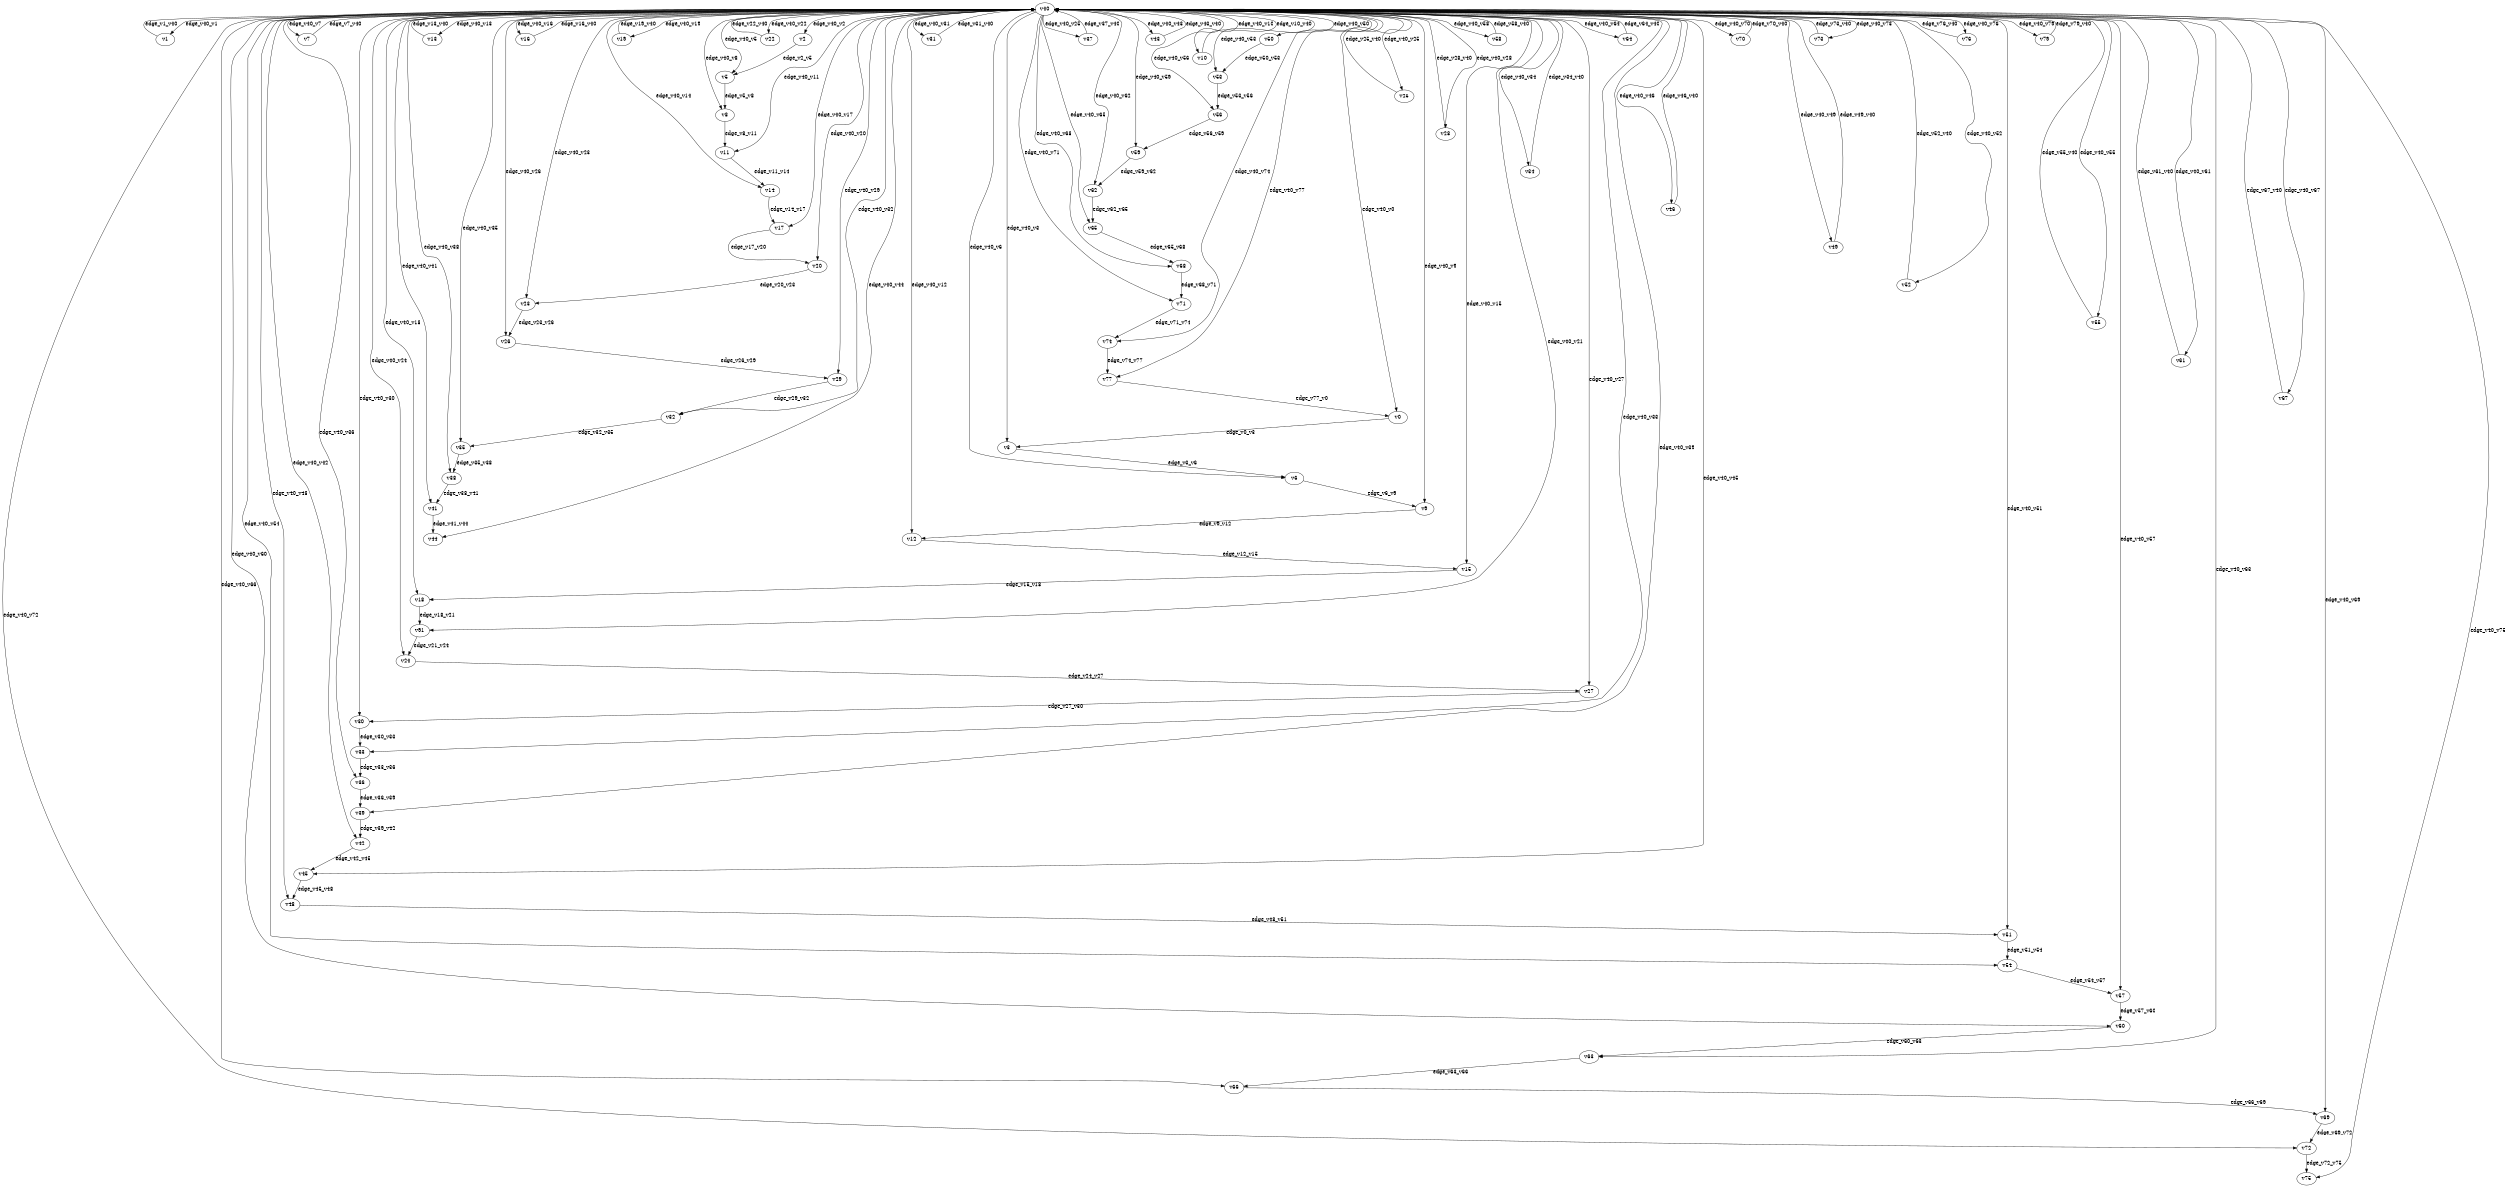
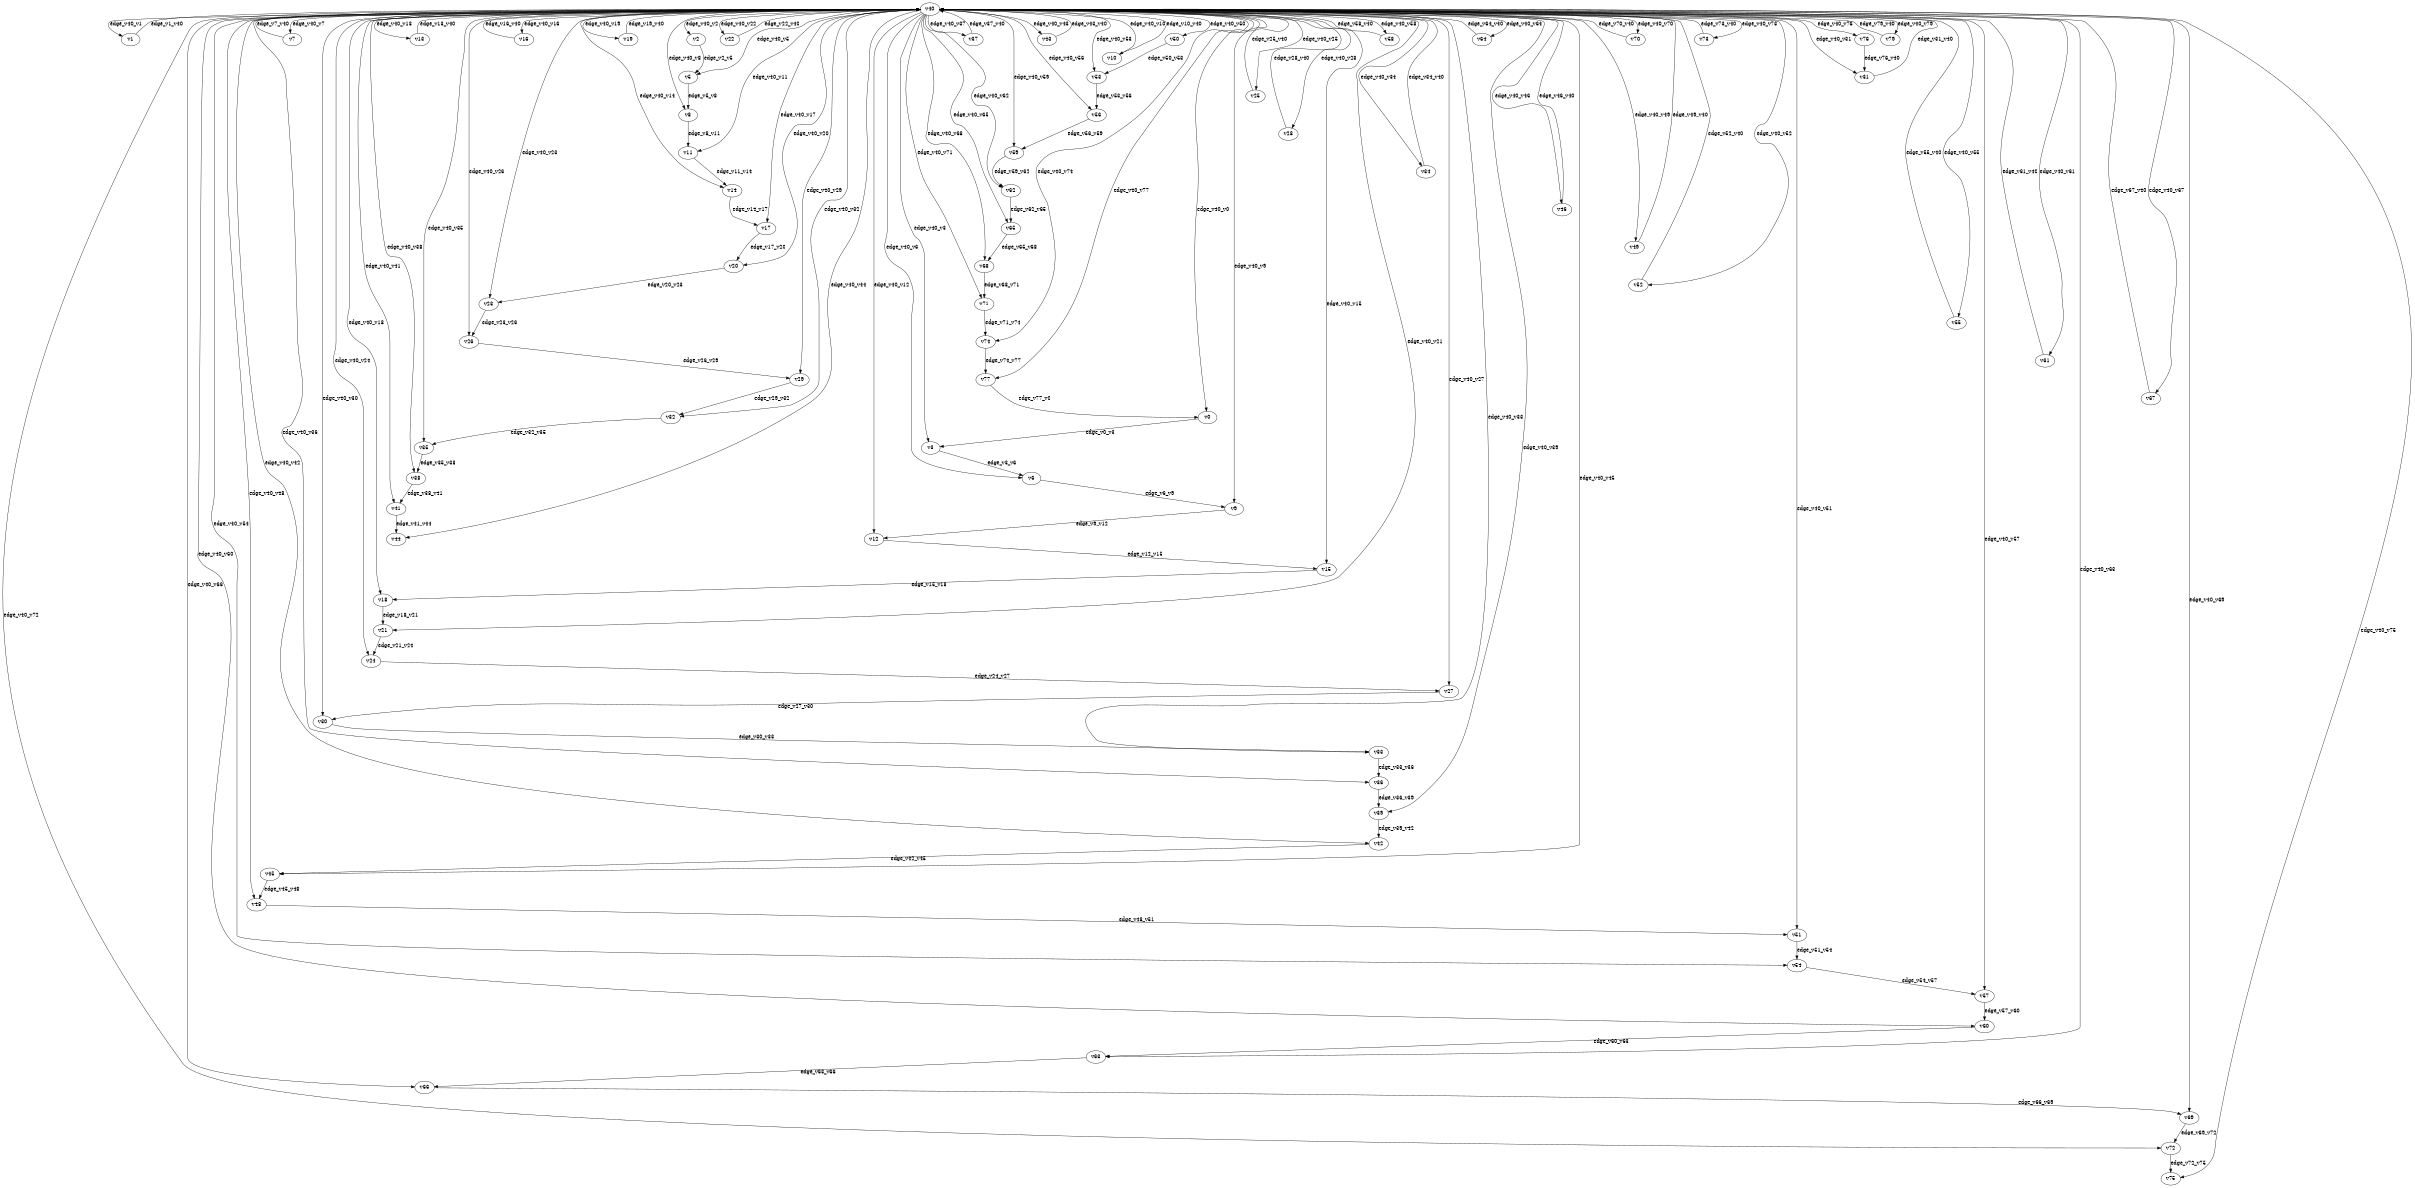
(1510, 13) -> (1864, 57)
(1063, 24) -> (948, 24)
(420, 631) -> (383, 631)
